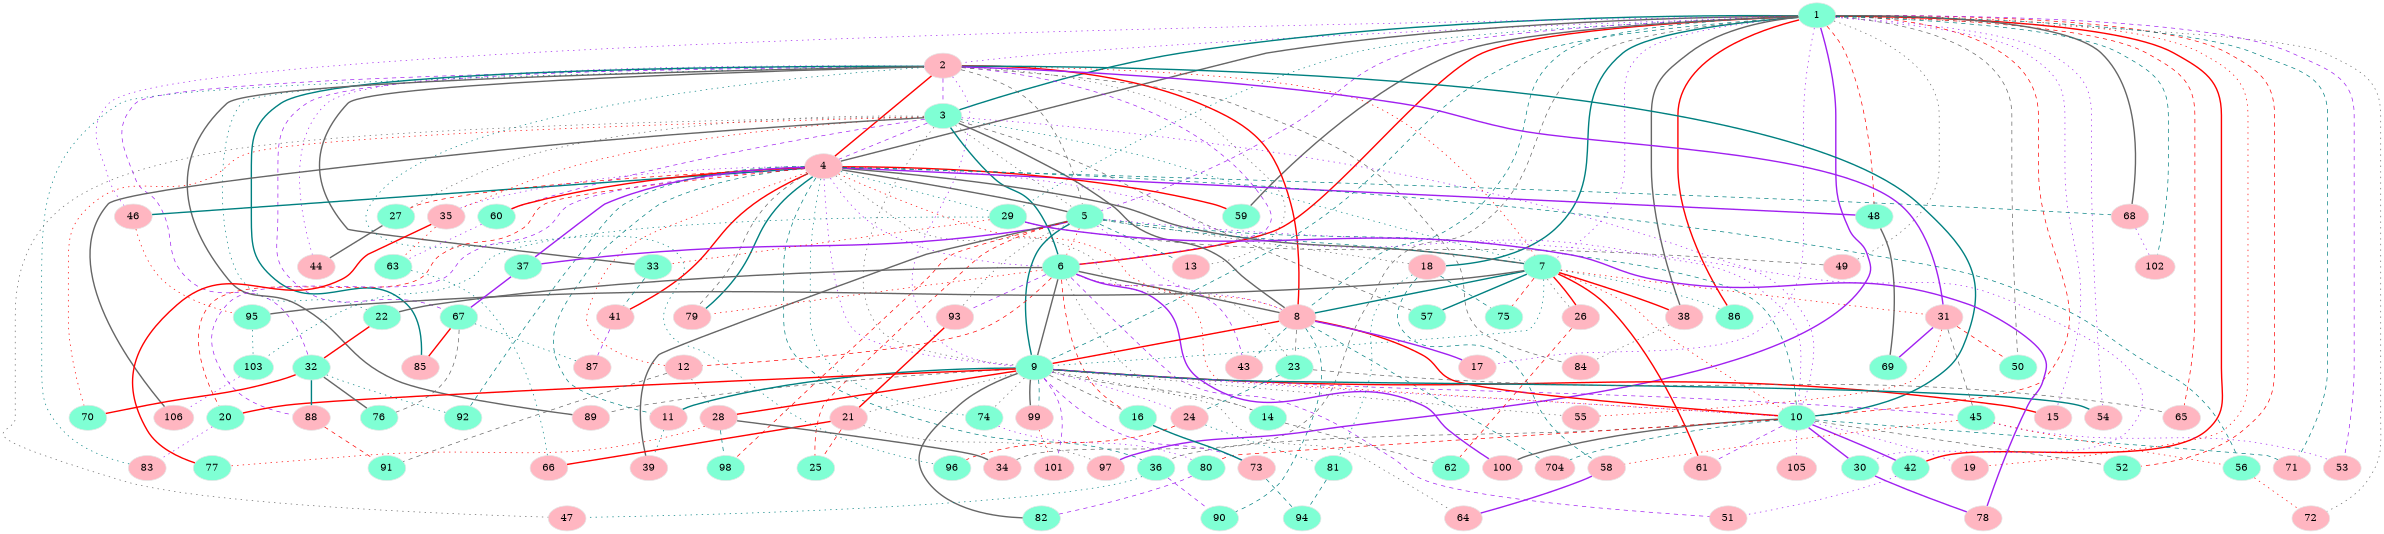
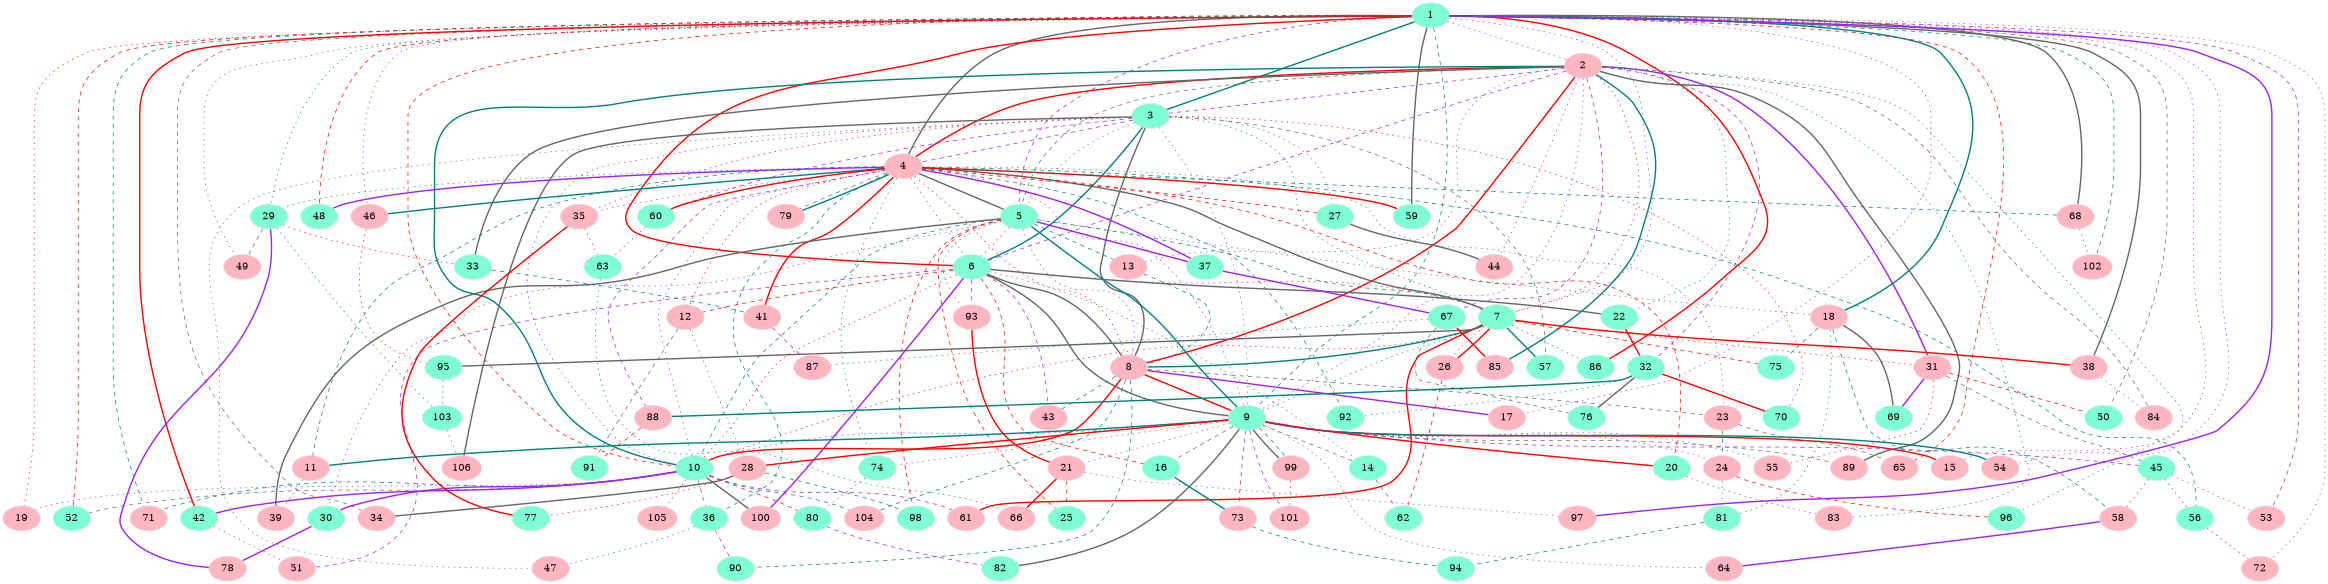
(1527, 110) -> (1210, 317)
(902, 289) -> (1226, 283)
(1894, 291) -> (1878, 356)
(1294, 367) -> (1723, 418)
(1555, 468) -> (864, 518)
